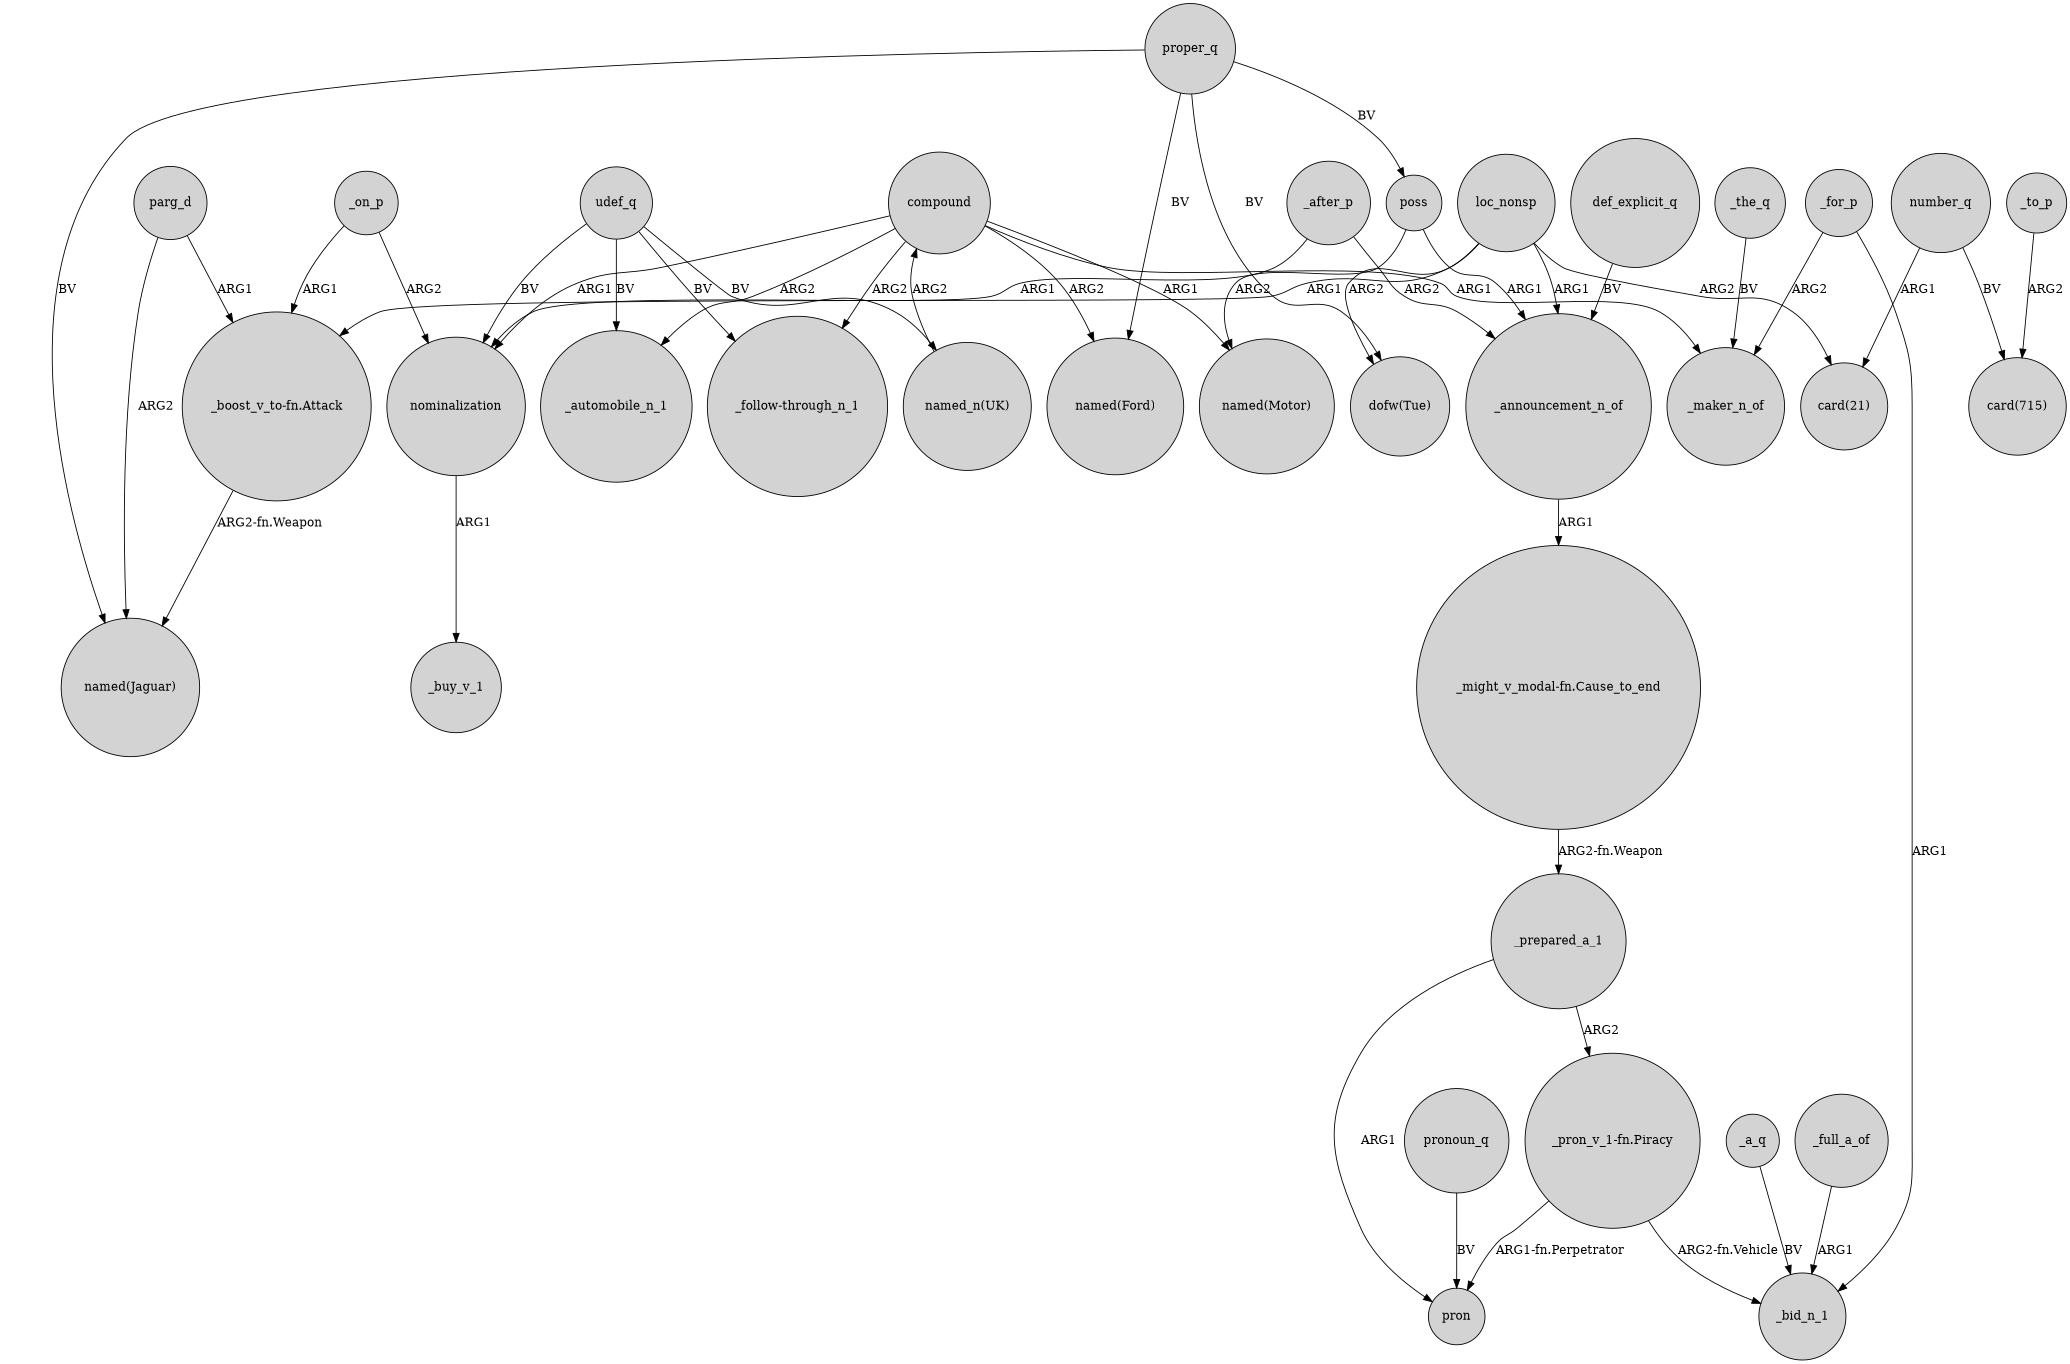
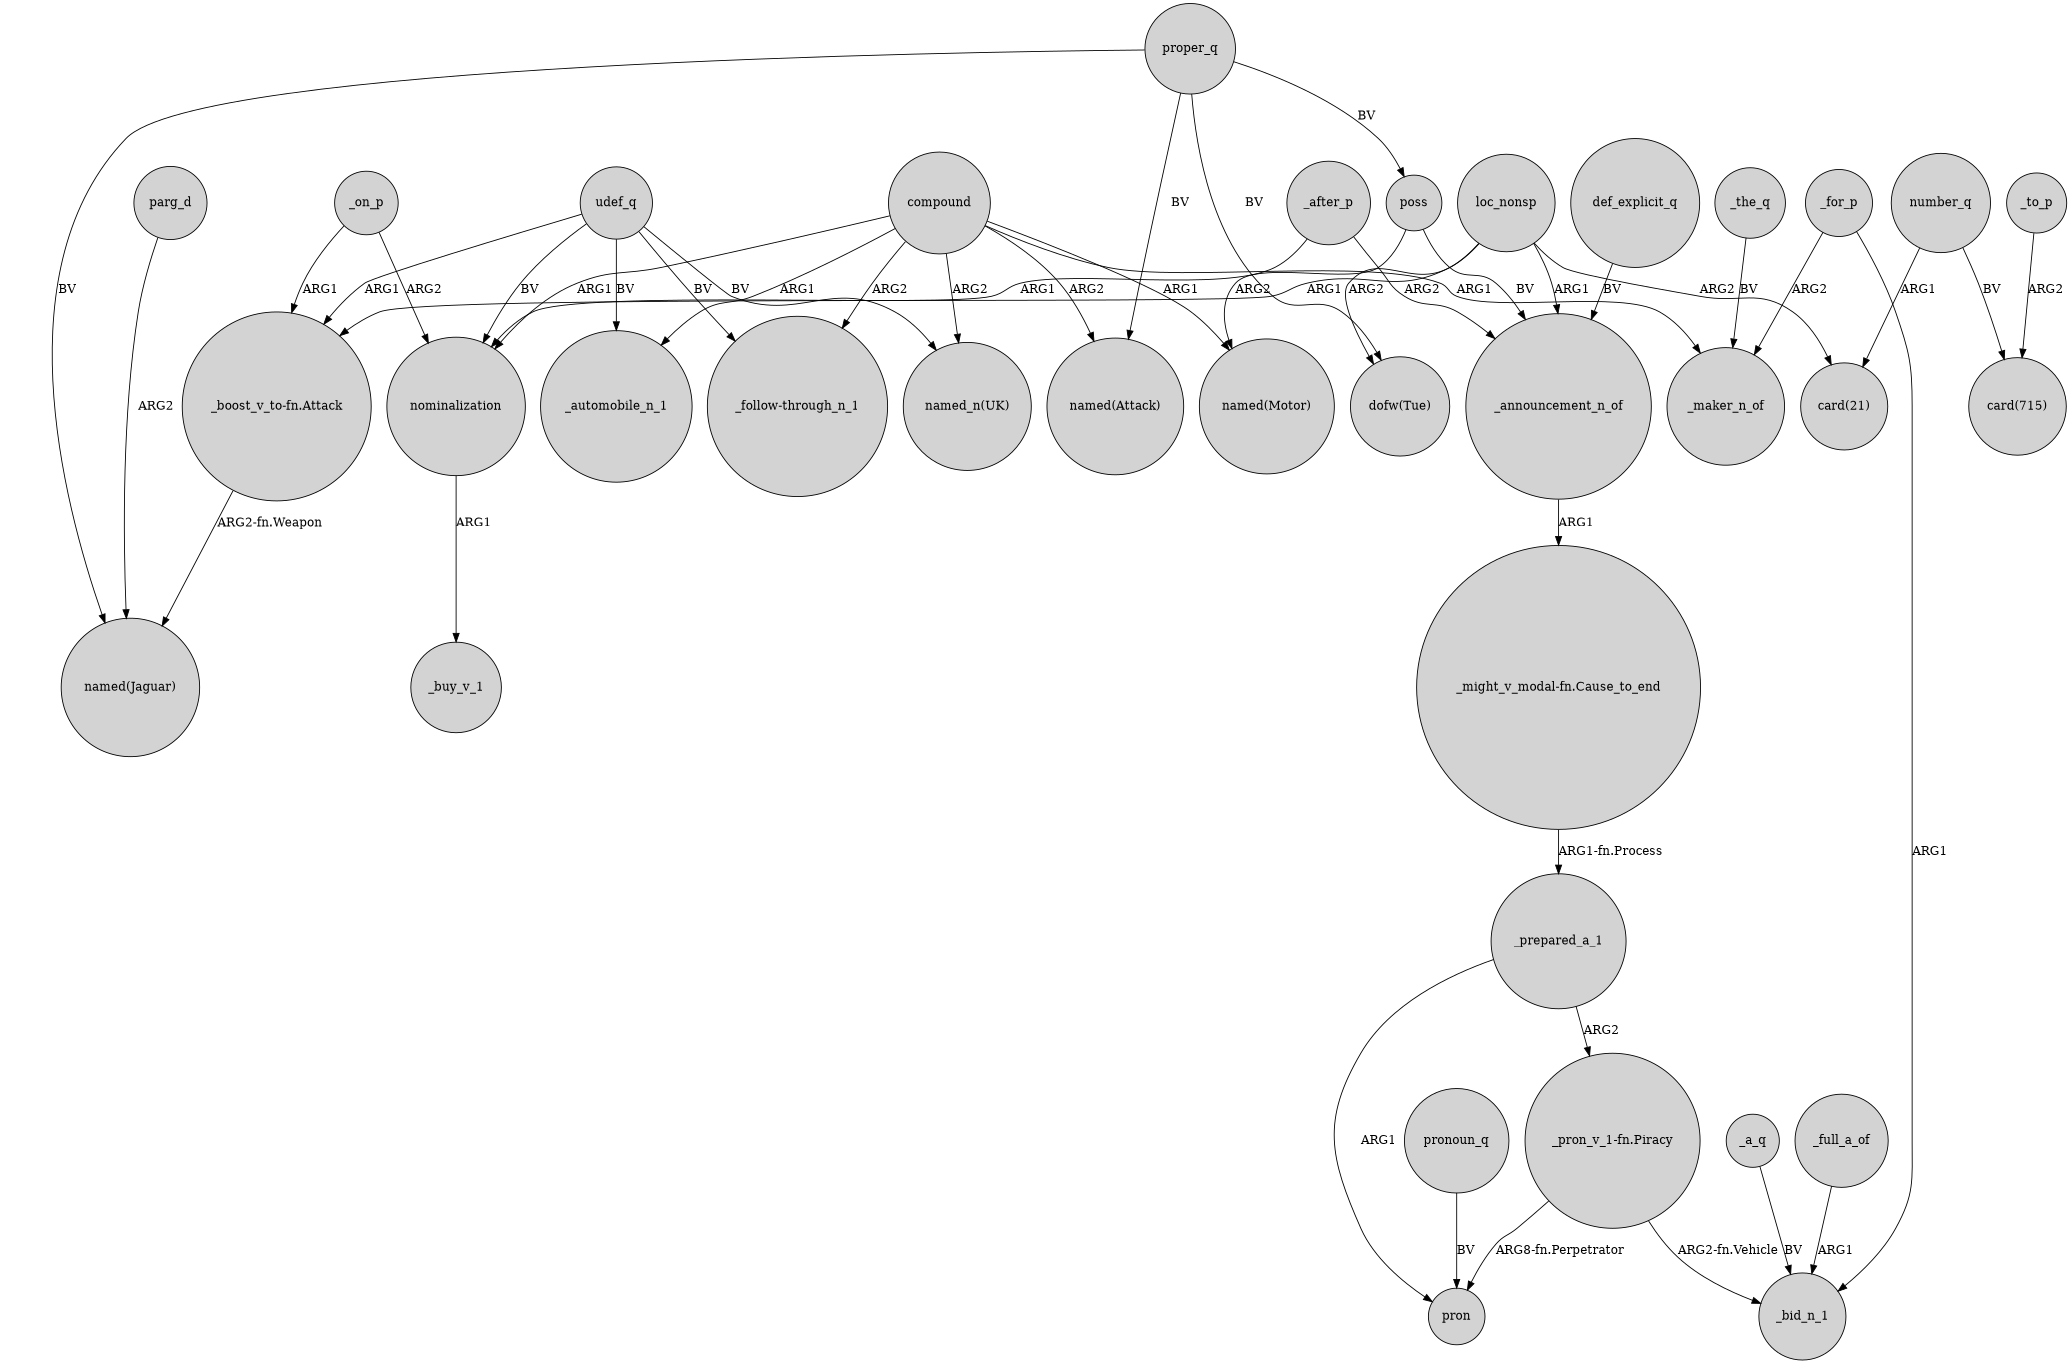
(208, 275) -> (449, 254)
(798, 290) -> (798, 290)
(1525, 290) -> (1525, 290)
(915, 306) -> (952, 294)
(1115, 406) -> (1115, 406)
(1611, 852) -> (1611, 852)
(1560, 1251) -> (1560, 1251)
